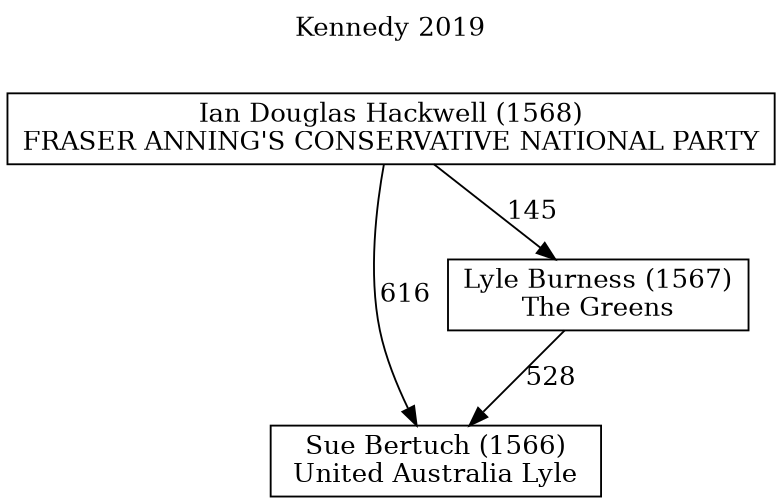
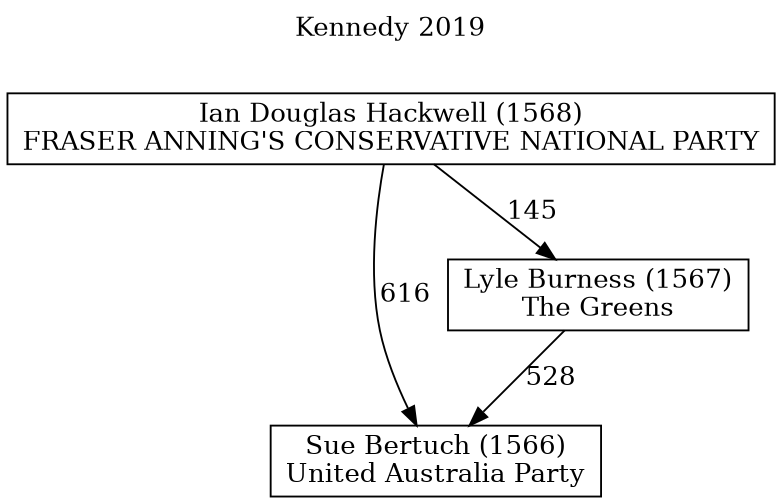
(436, 461) -> (436, 461)
